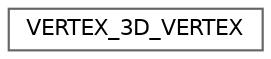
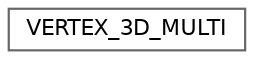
(136, 30) -> (127, 30)
